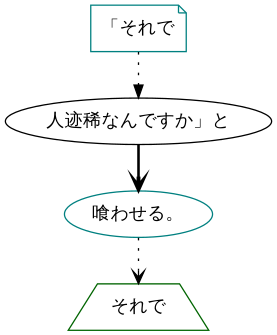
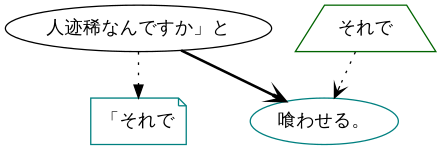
(138, 69) -> (138, 69)
(138, 254) -> (348, 69)
